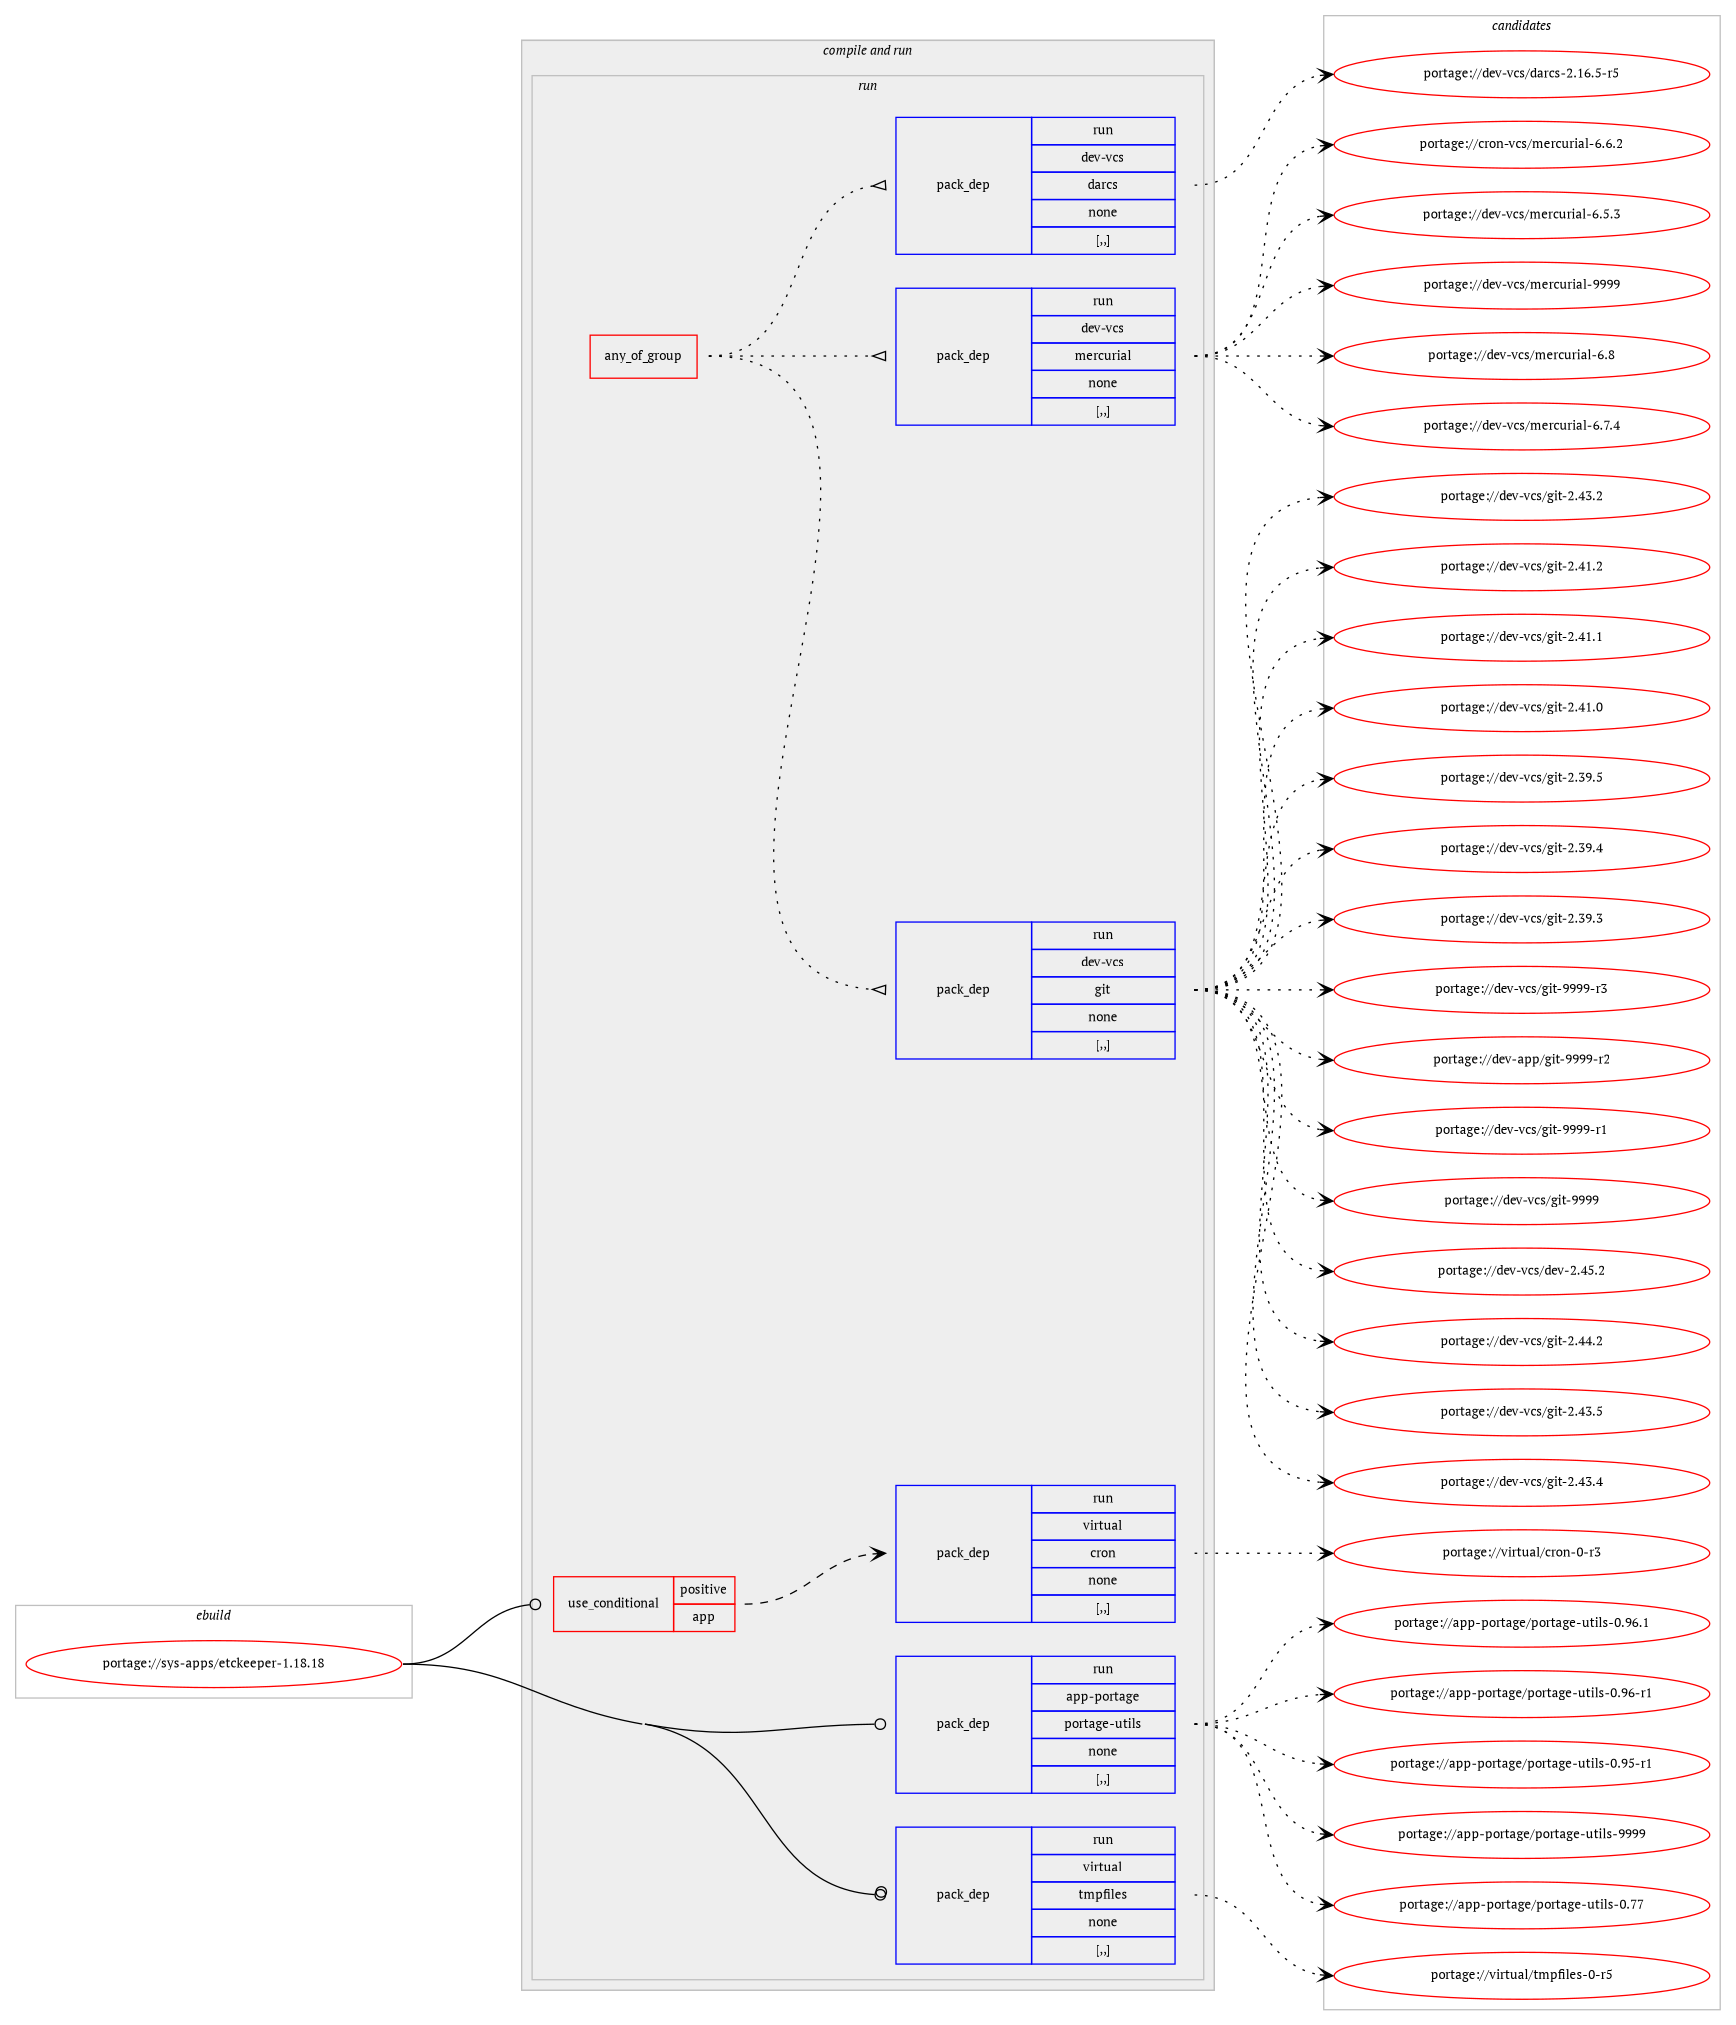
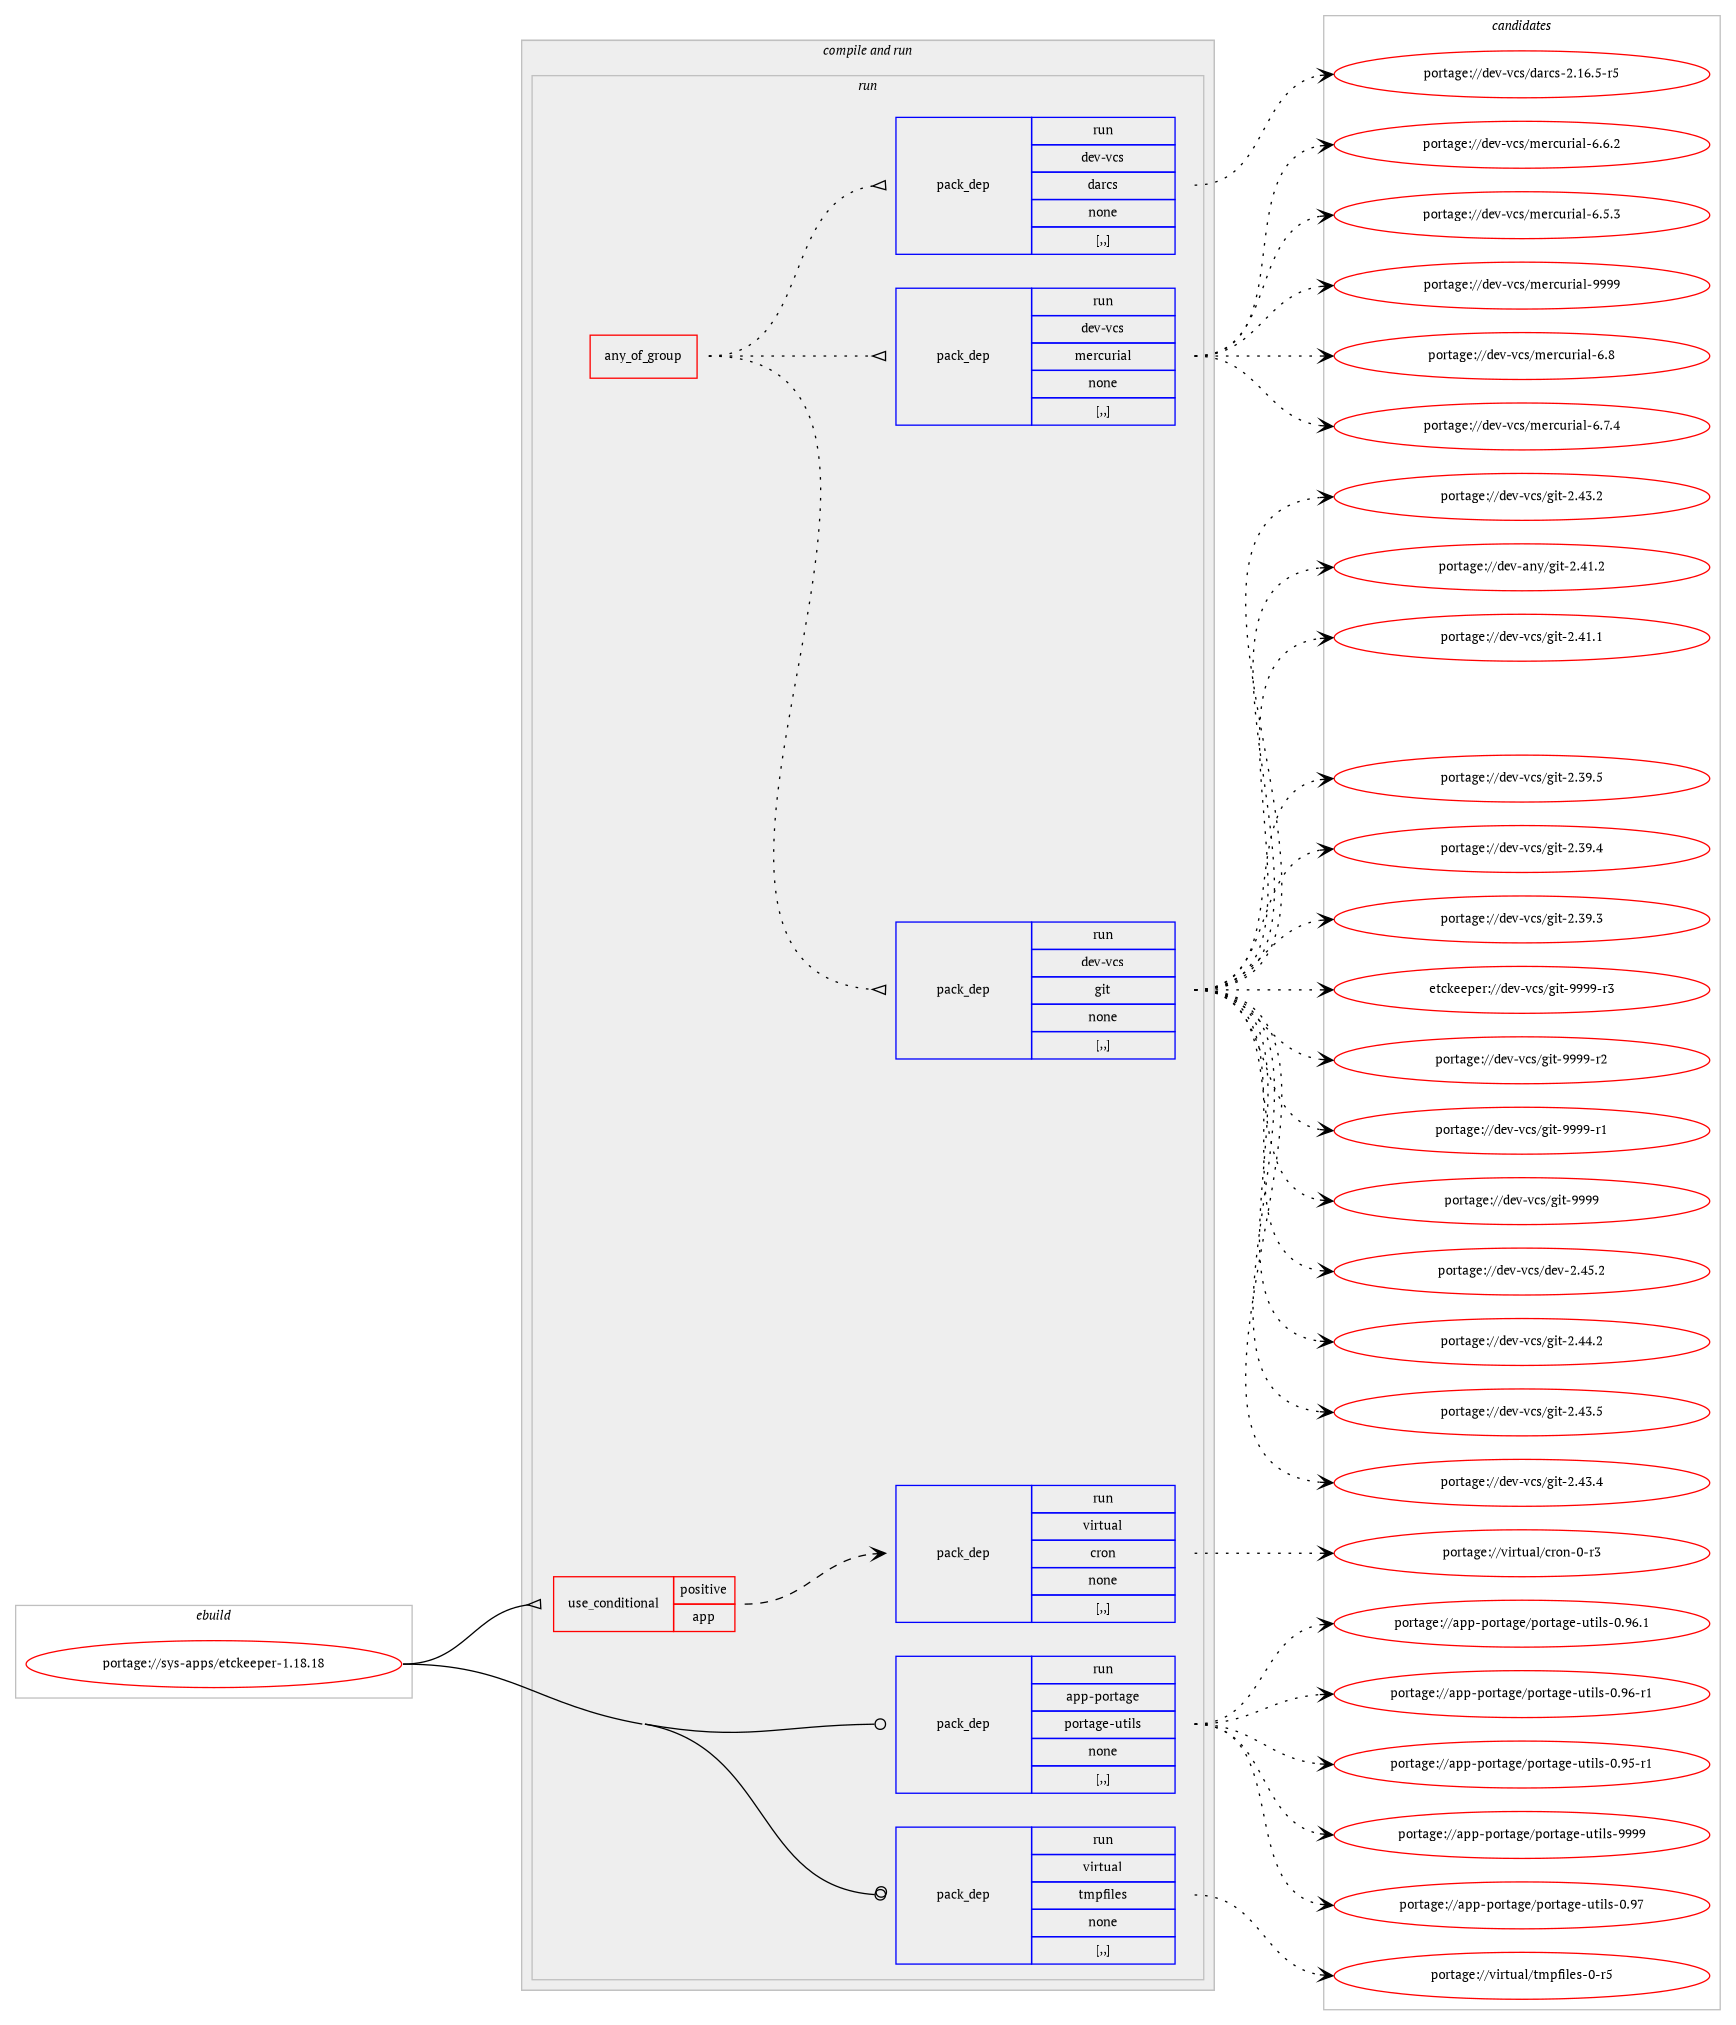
(1522, 145) -> (1522, 145)
(1522, 567) -> (1522, 567)
(1522, 708) -> none
(1522, 990) -> (1522, 990)
(1522, 1060) -> (1522, 1060)
(468, 1638) -> (468, 1638)
(1522, 1905) -> (1522, 1905)
